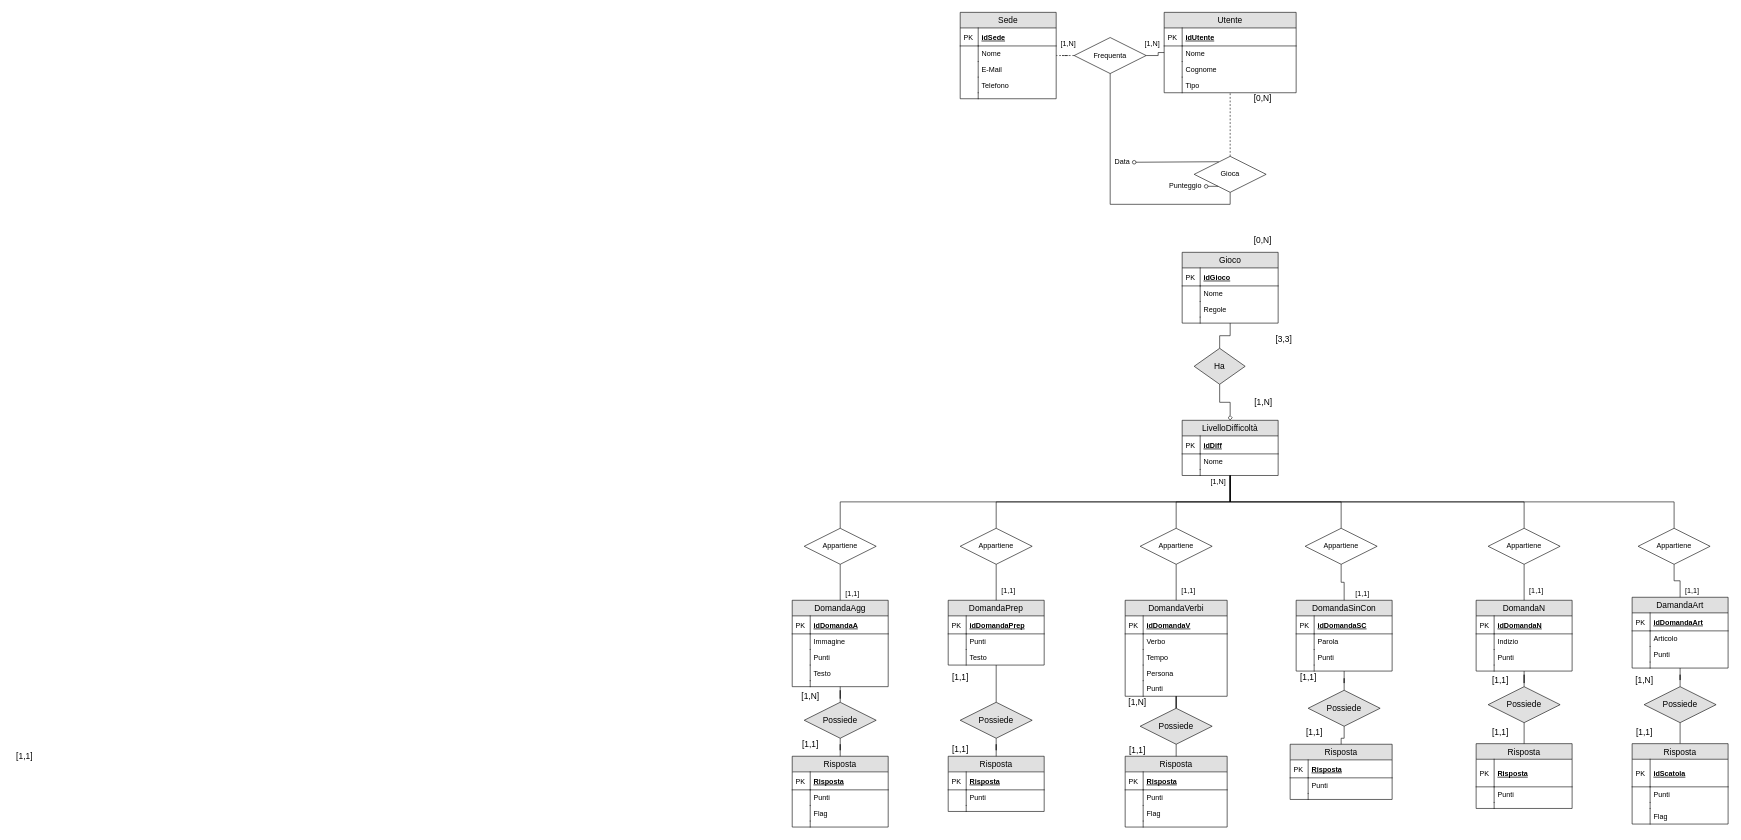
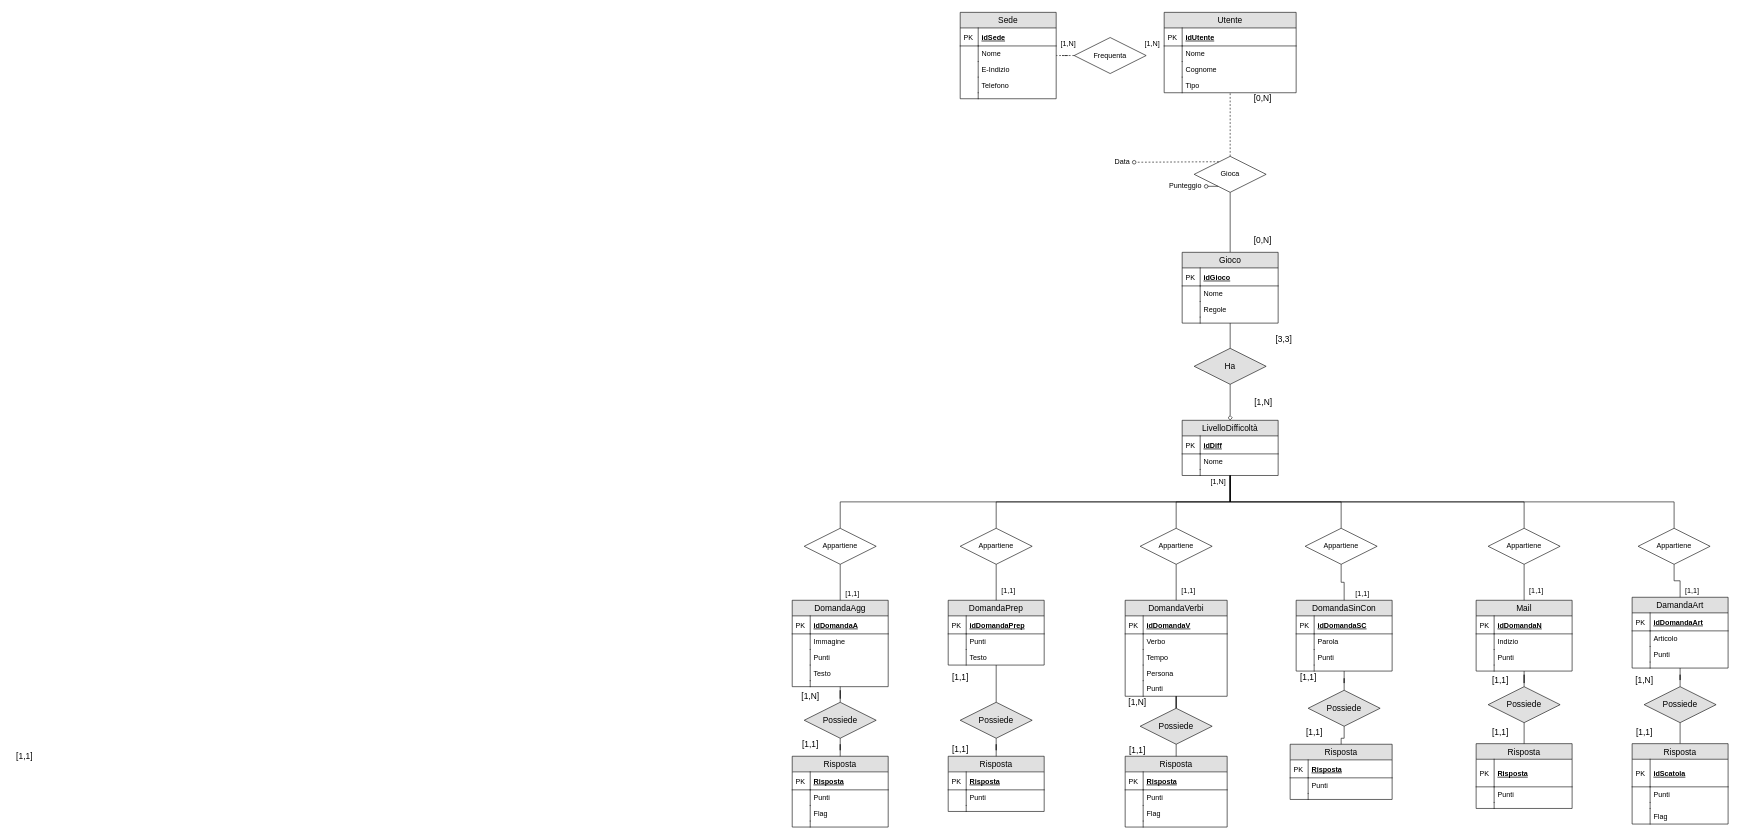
(1156, 56) -> none
(992, 70) -> (998, 70)
(1178, 162) -> (1178, 162)
(1110, 200) -> (1230, 227)
(1220, 366) -> (1230, 366)
(1524, 609) -> (1524, 609)
